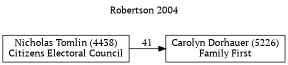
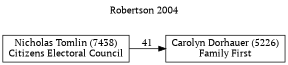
(66, 49) -> (66, 49)
